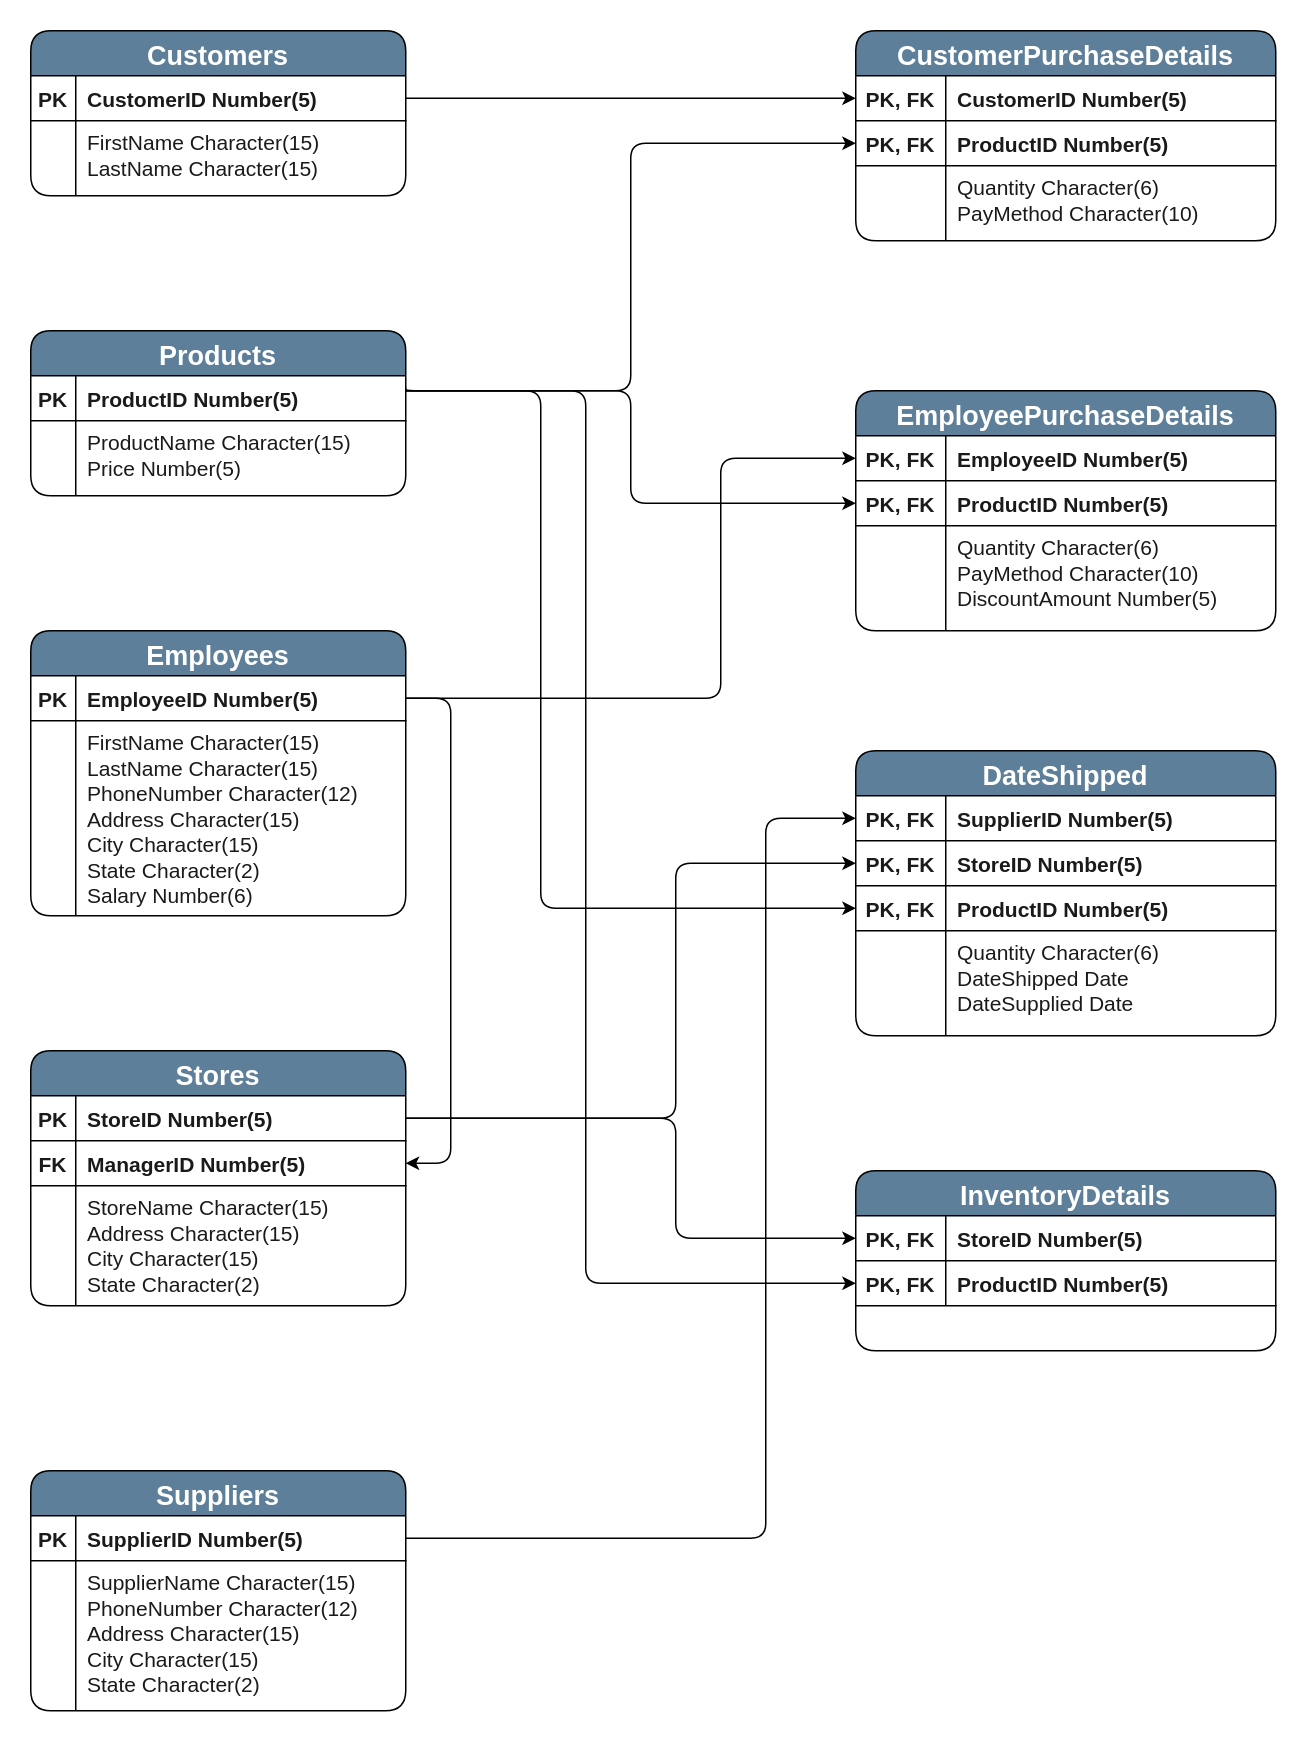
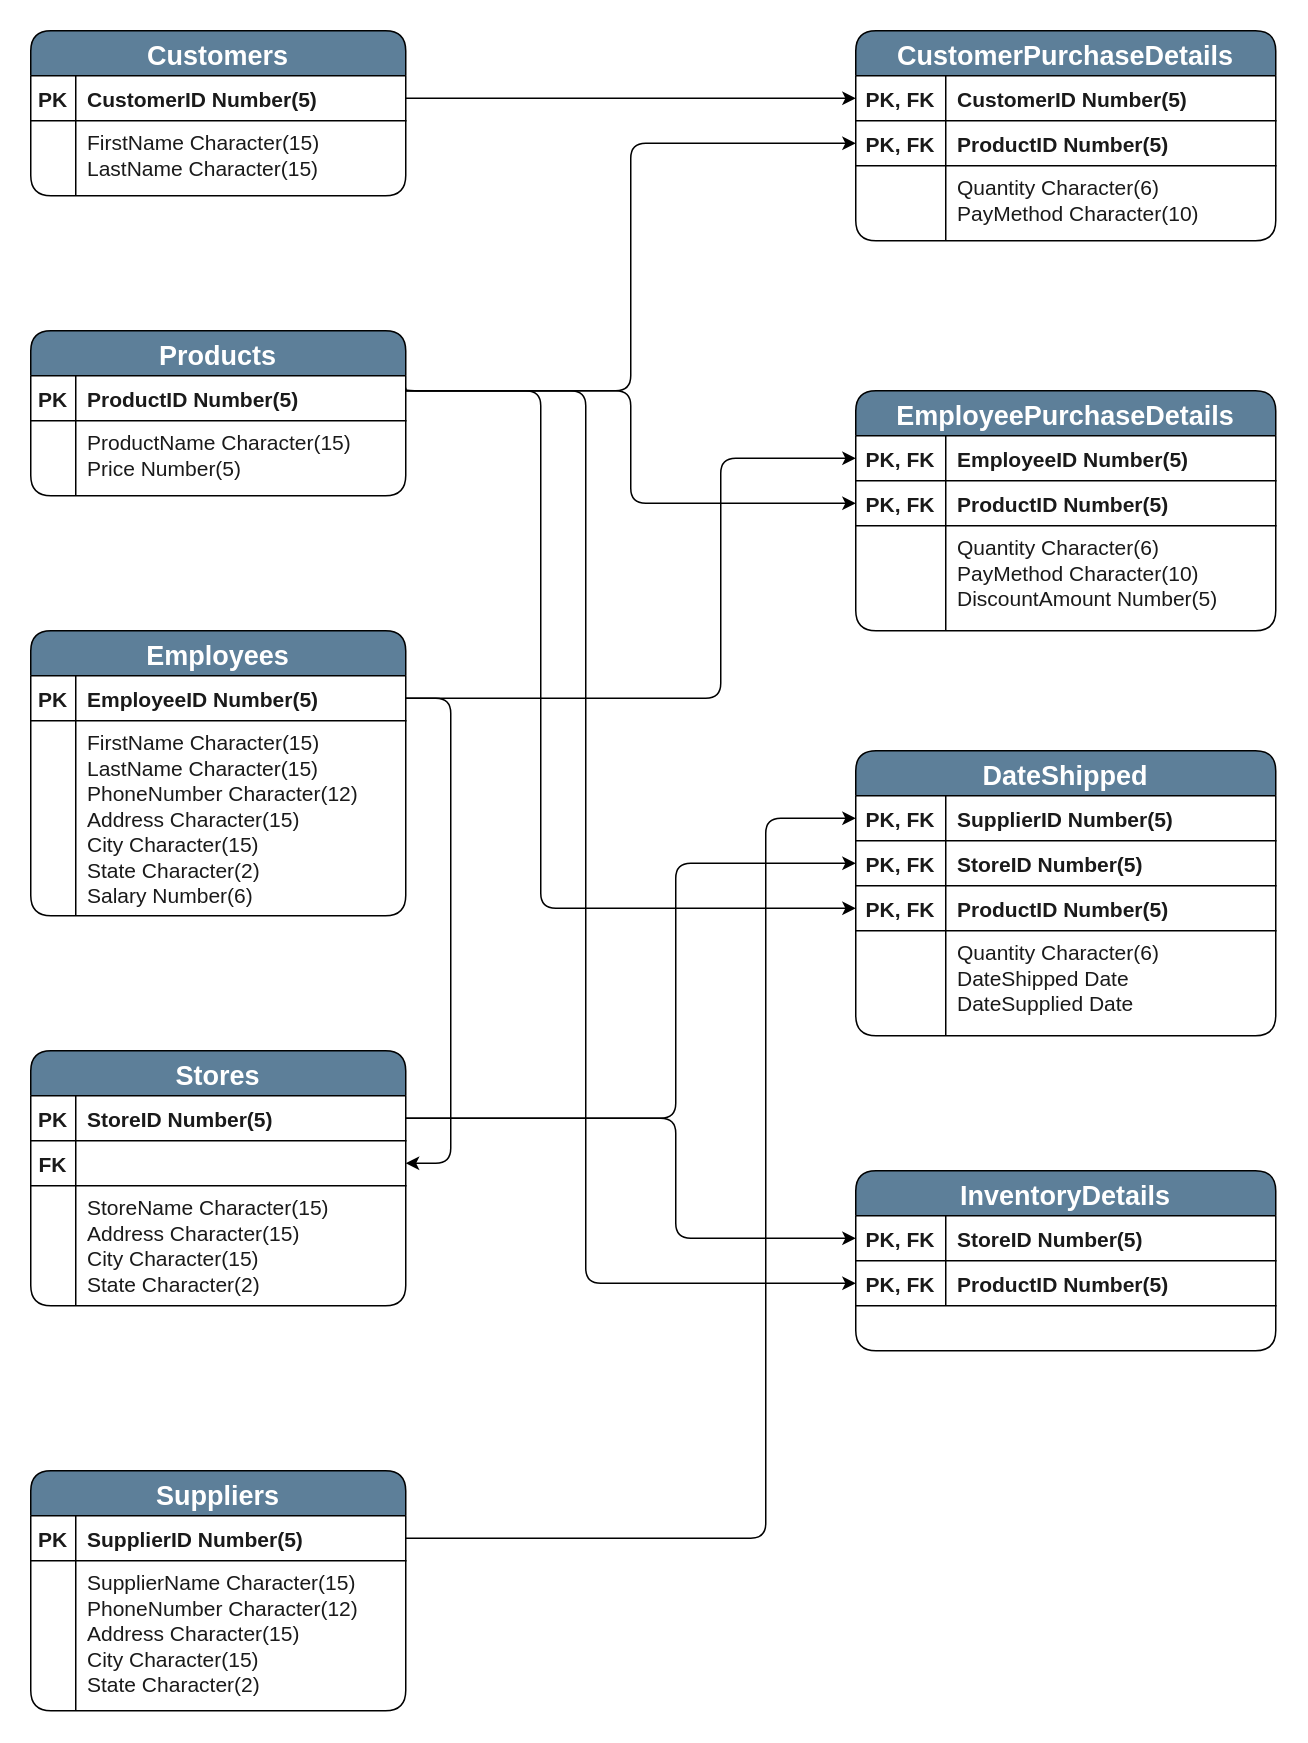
(241, 1163) -> none
